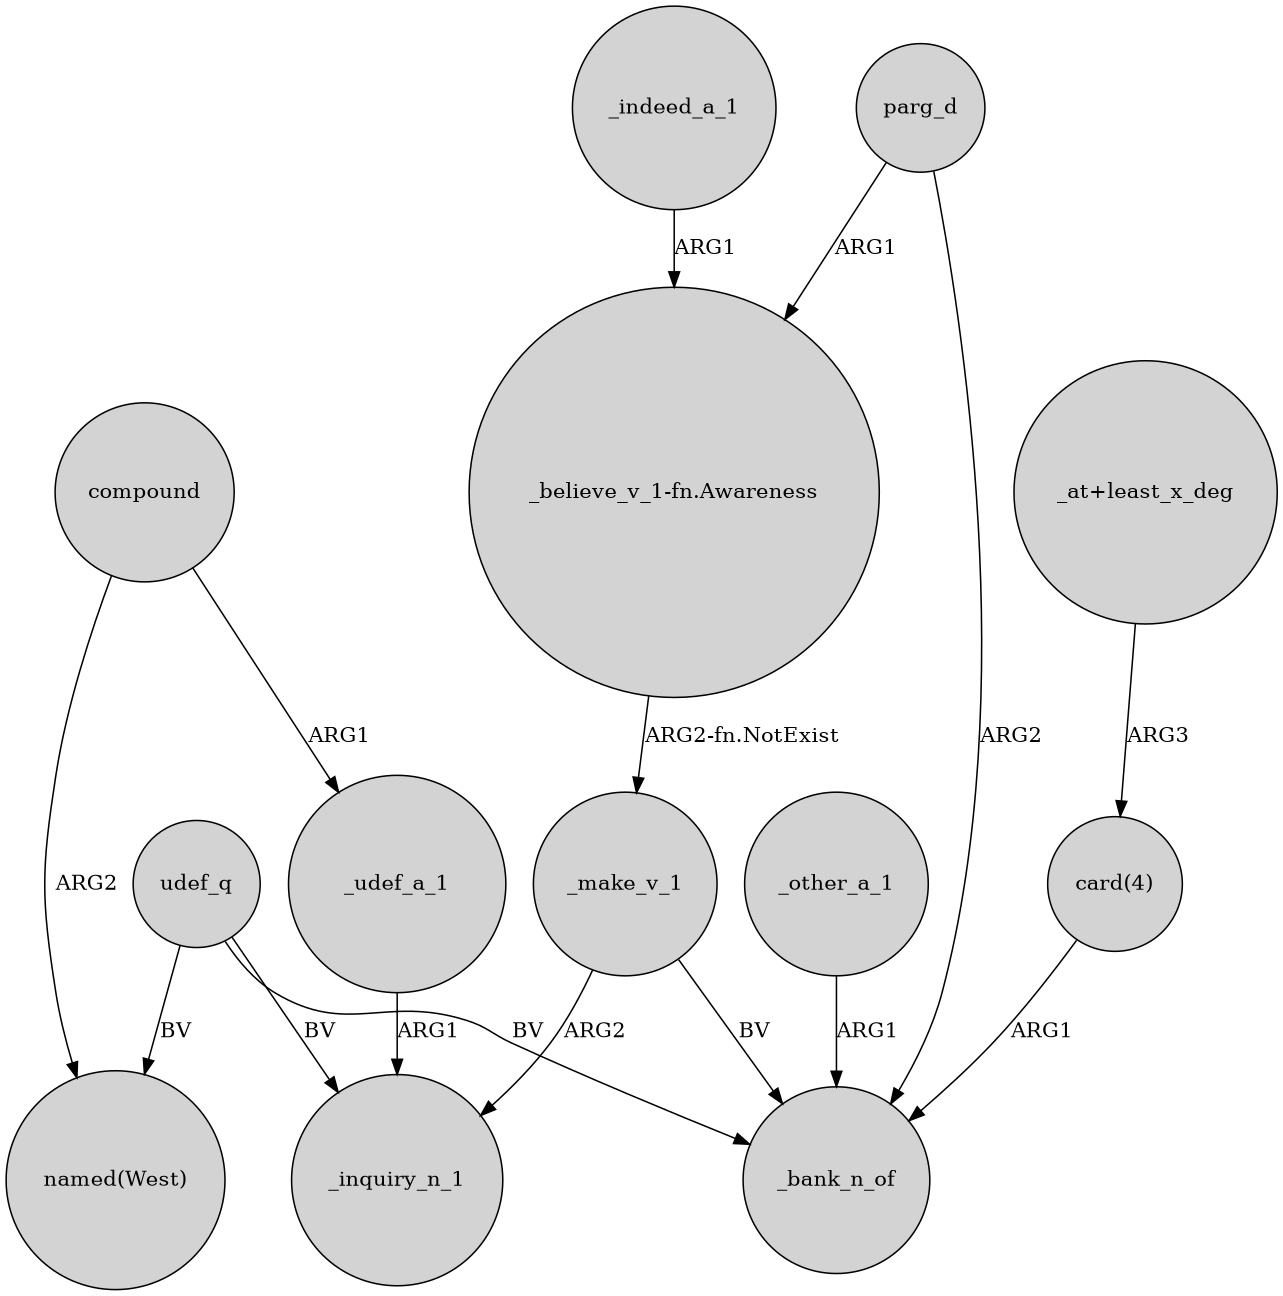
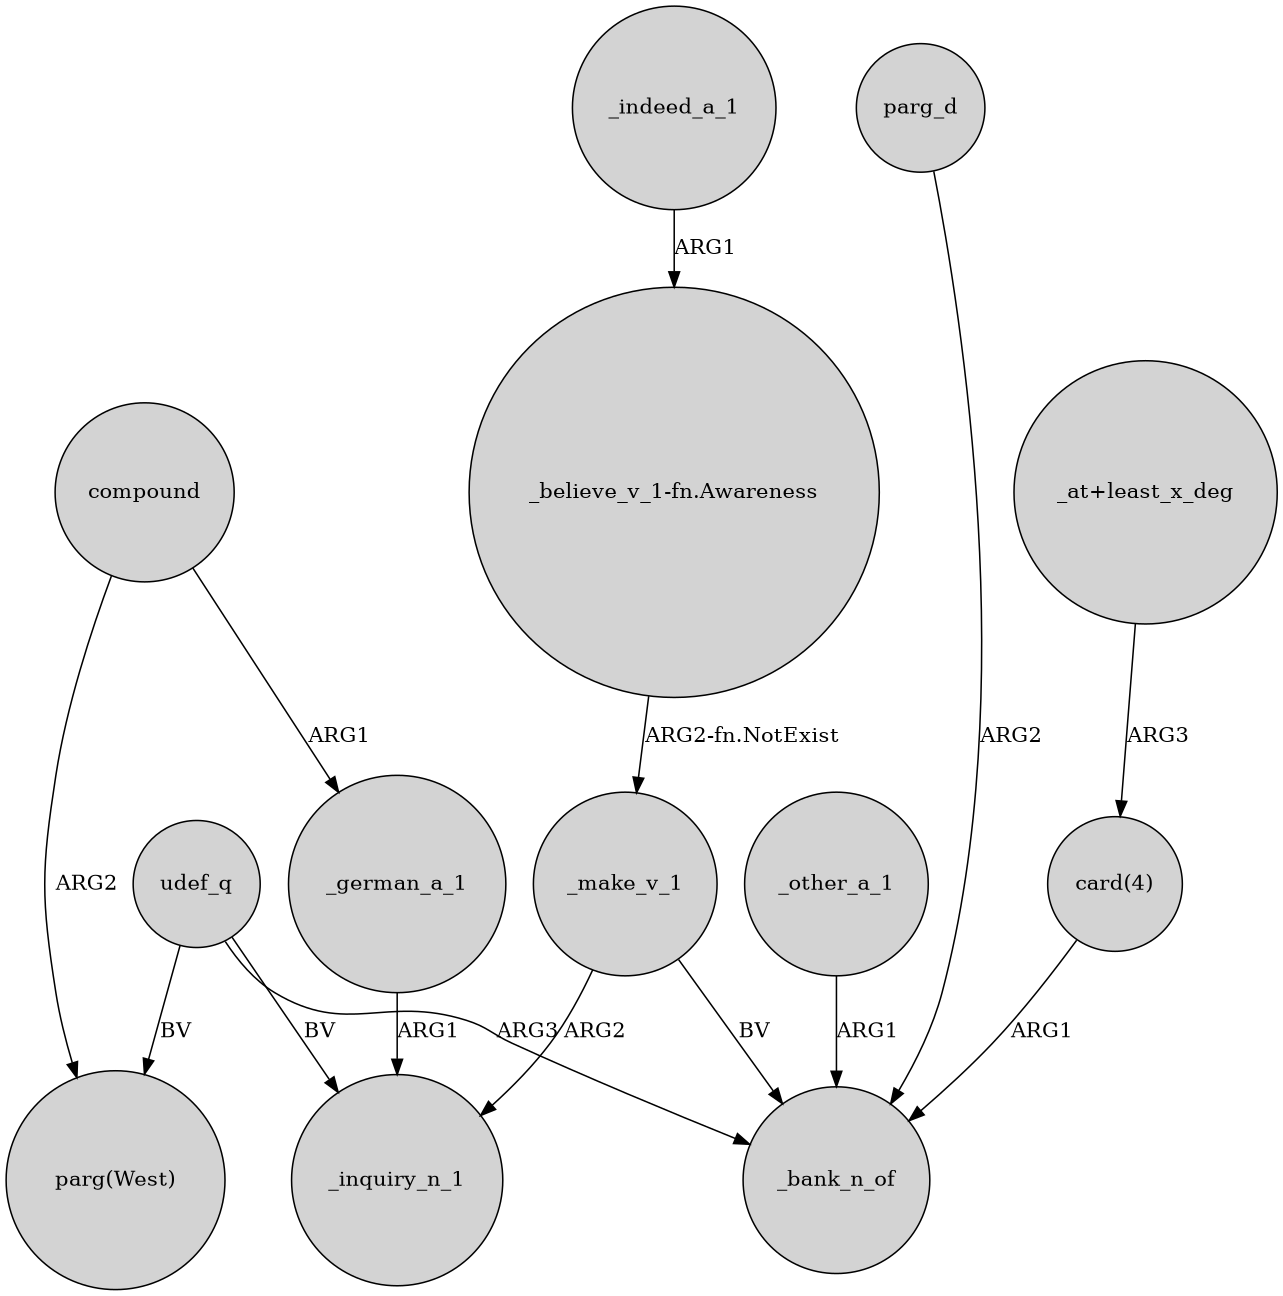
(840, 235) -> none
(397, 884) -> (397, 884)
(528, 1032) -> (528, 1032)
(116, 1180) -> (116, 1180)
